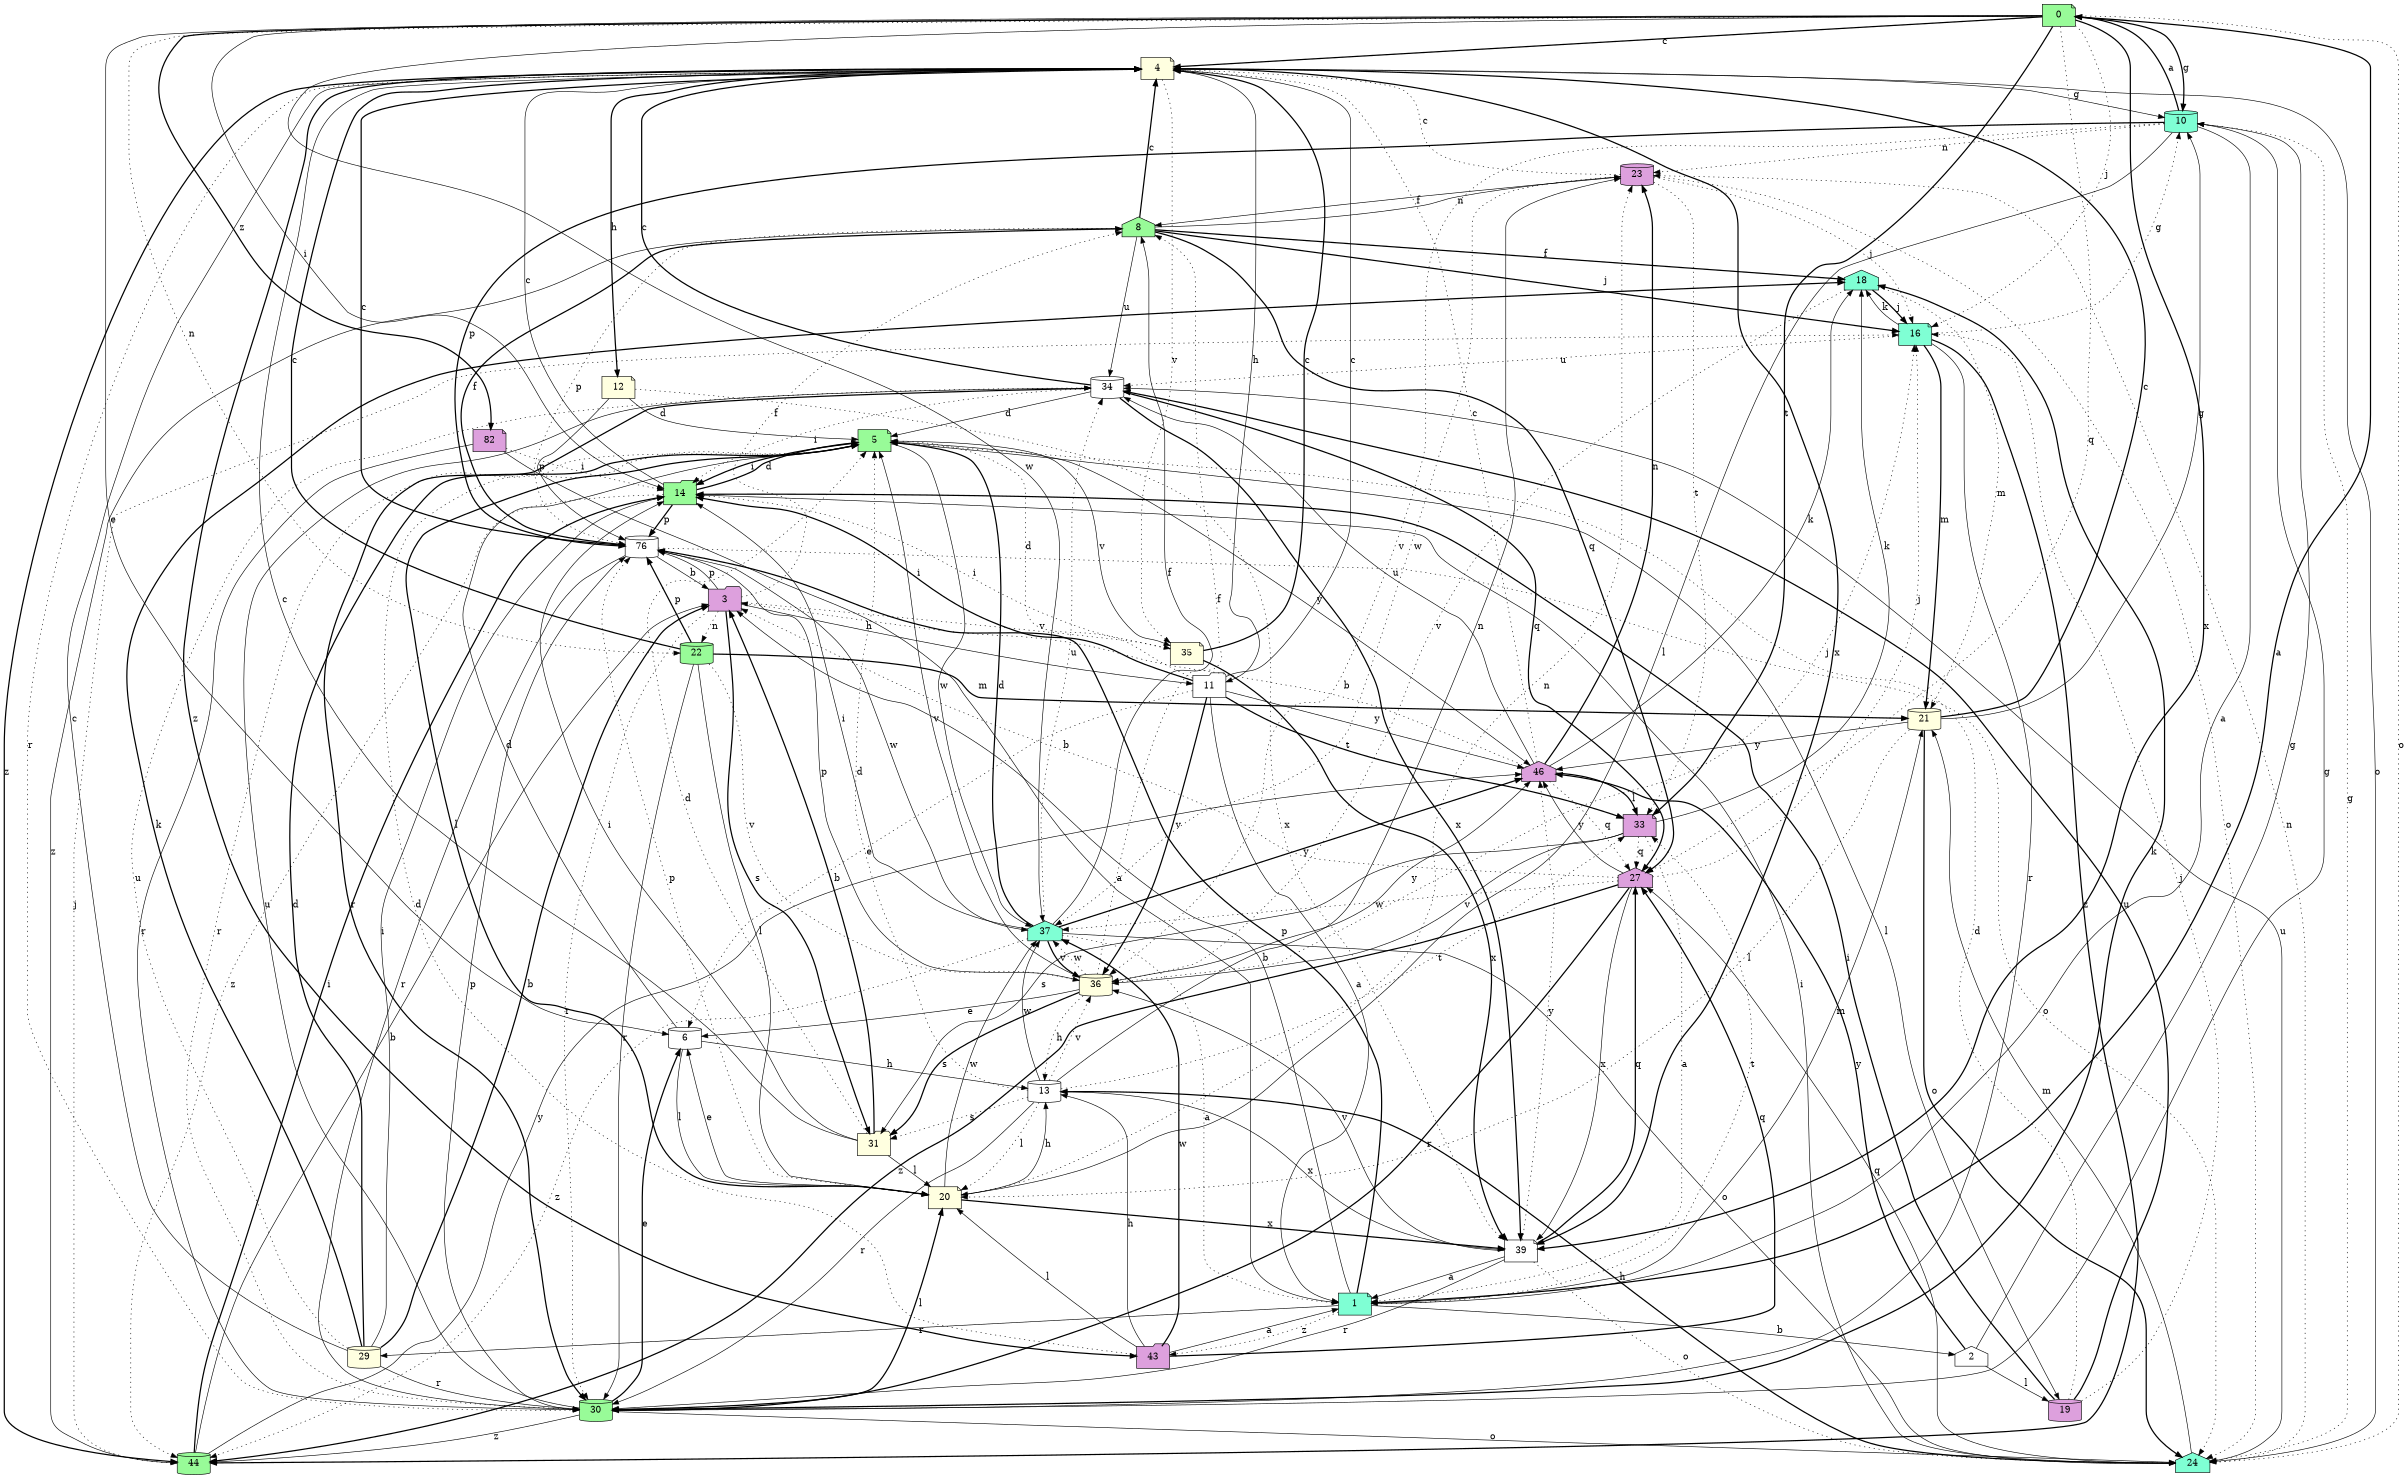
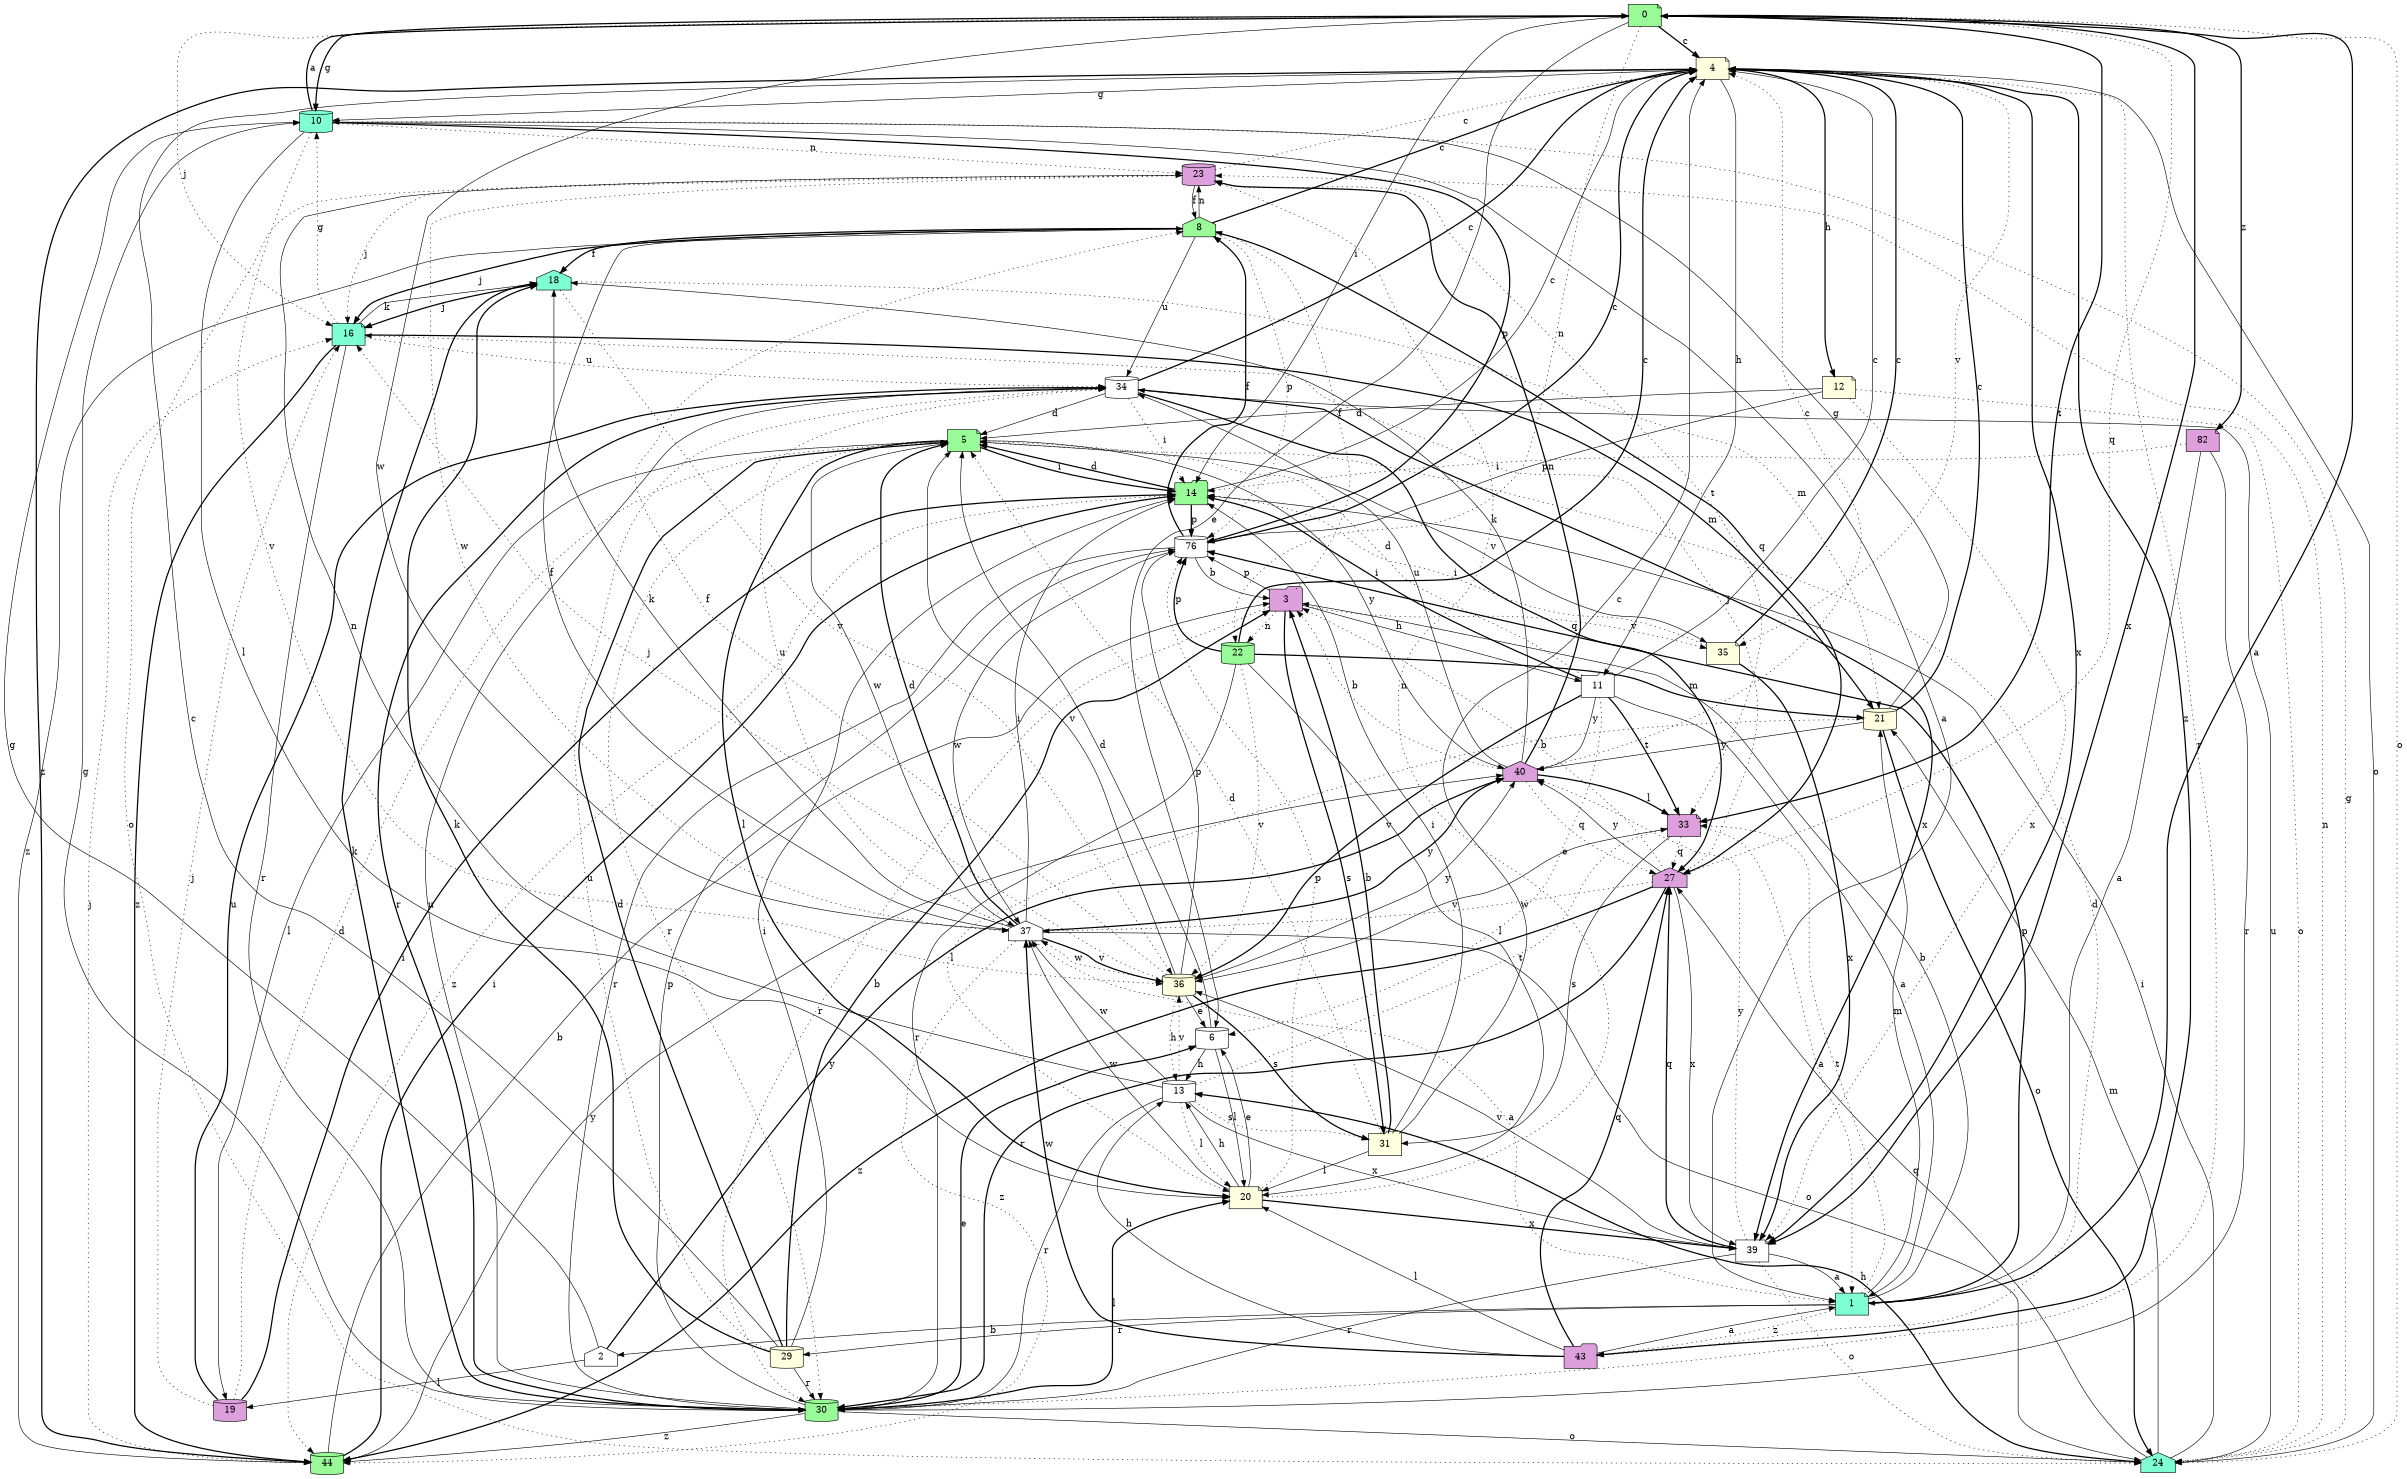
(1888, 622) -> (697, 671)
(1726, 652) -> (2294, 791)
(1539, 772) -> (1520, 772)
(856, 810) -> none
(1045, 932) -> (1026, 932)
